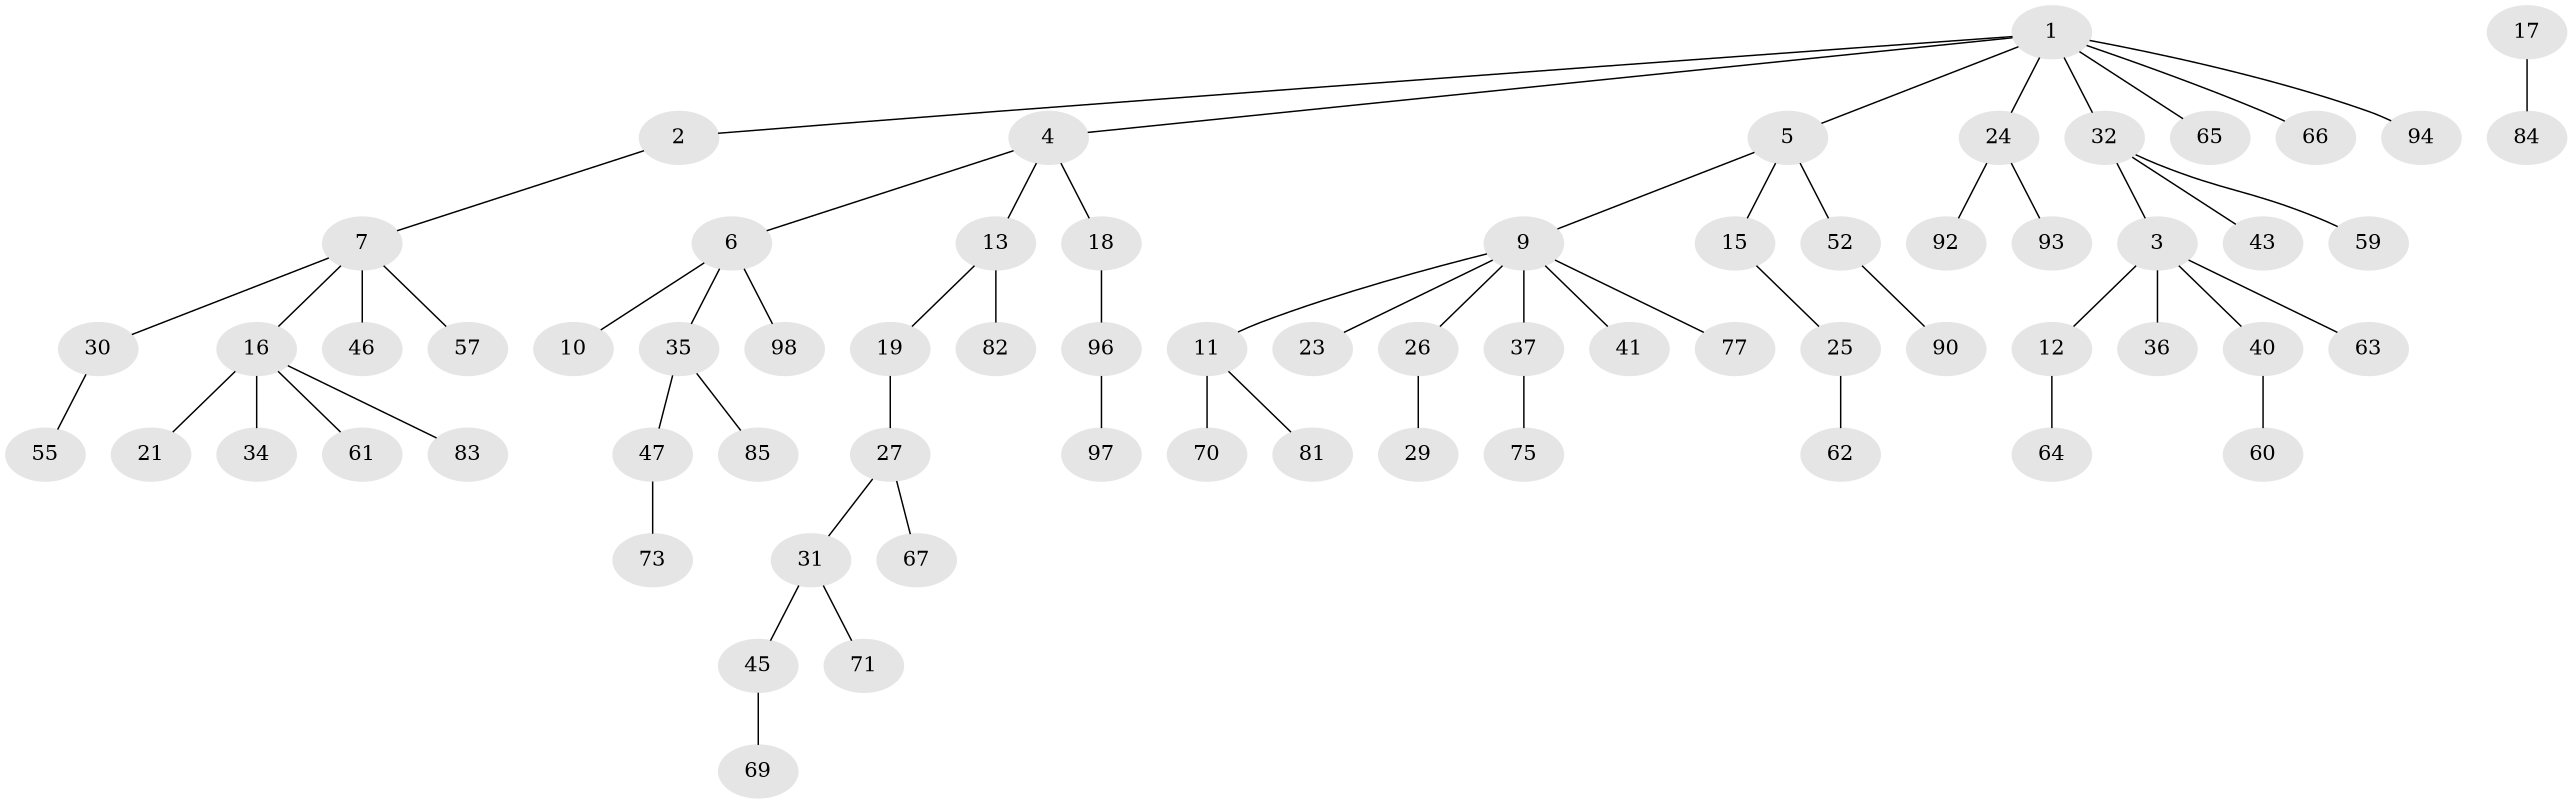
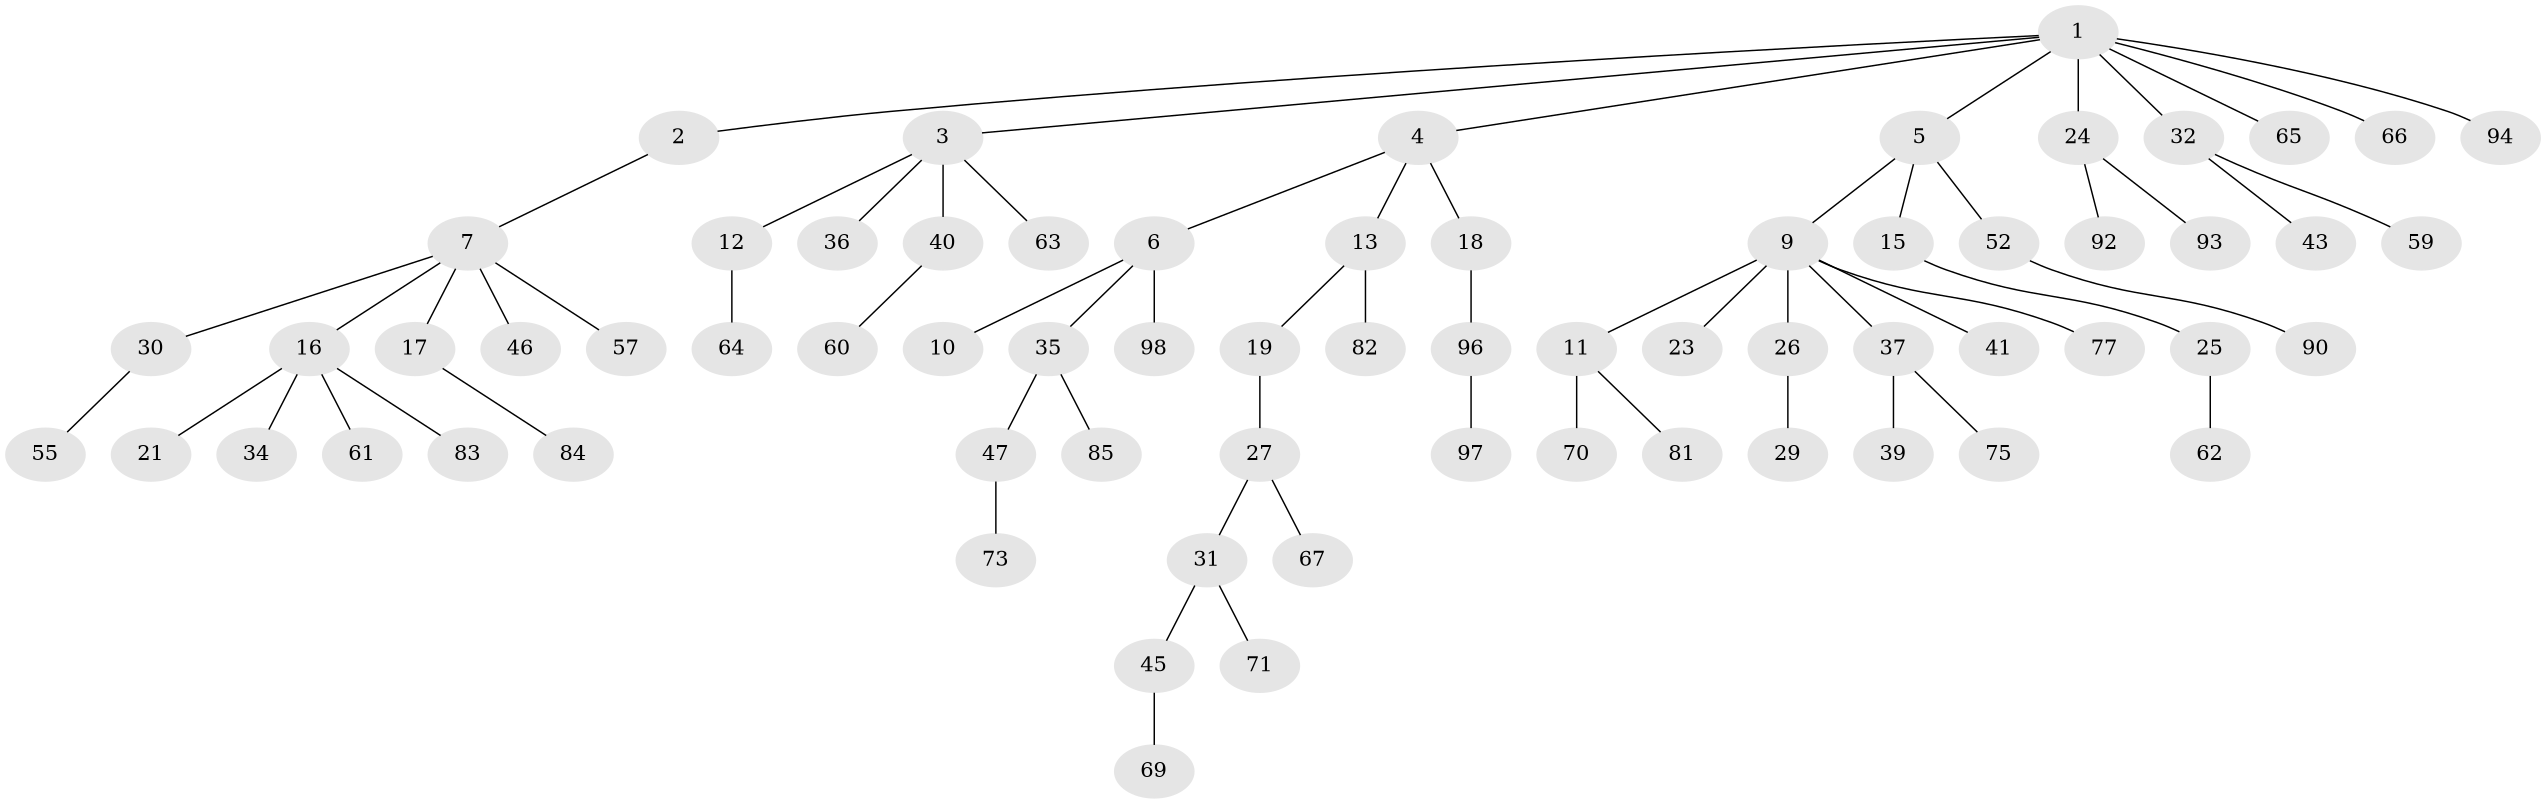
(2131, 191) -> (1511, 85)
none -> (441, 296)
none -> (1893, 455)
